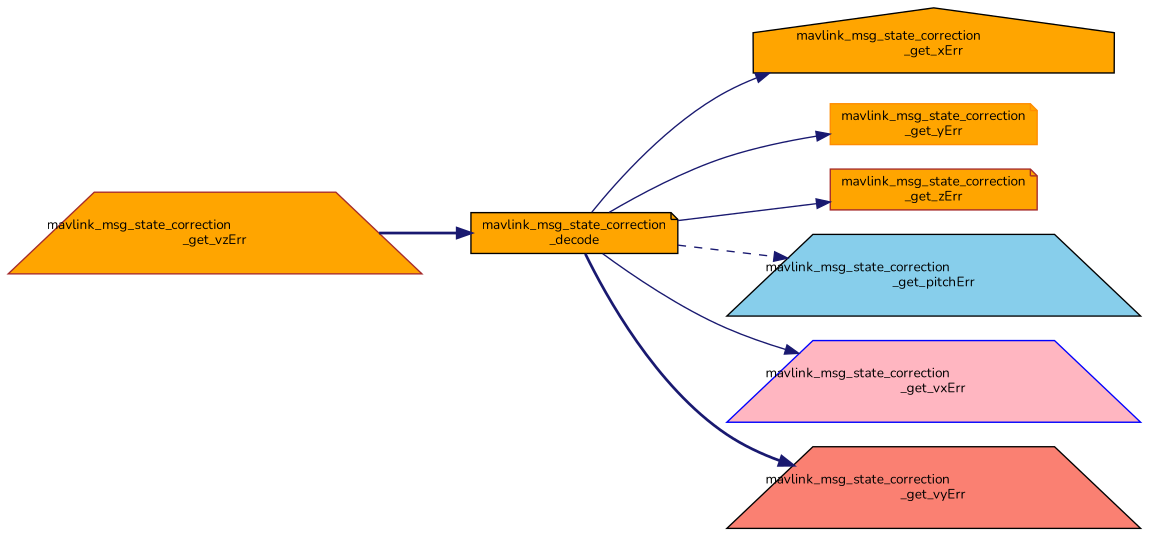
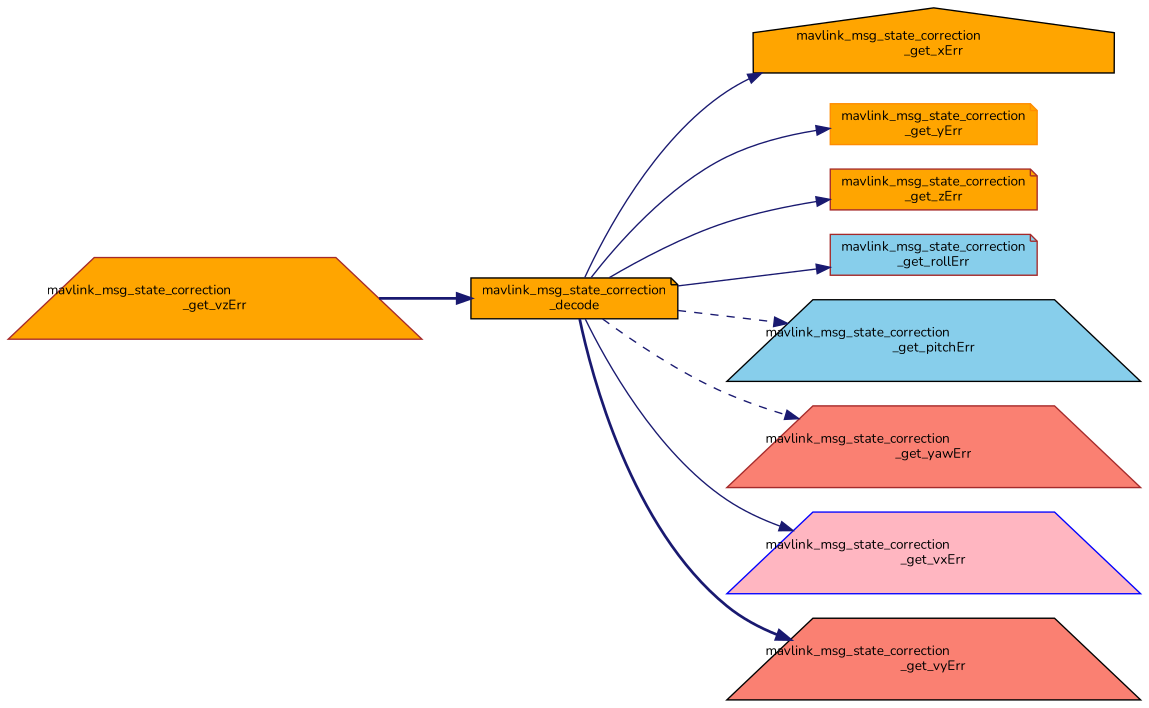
none -> (934, 255)
none -> (934, 447)
